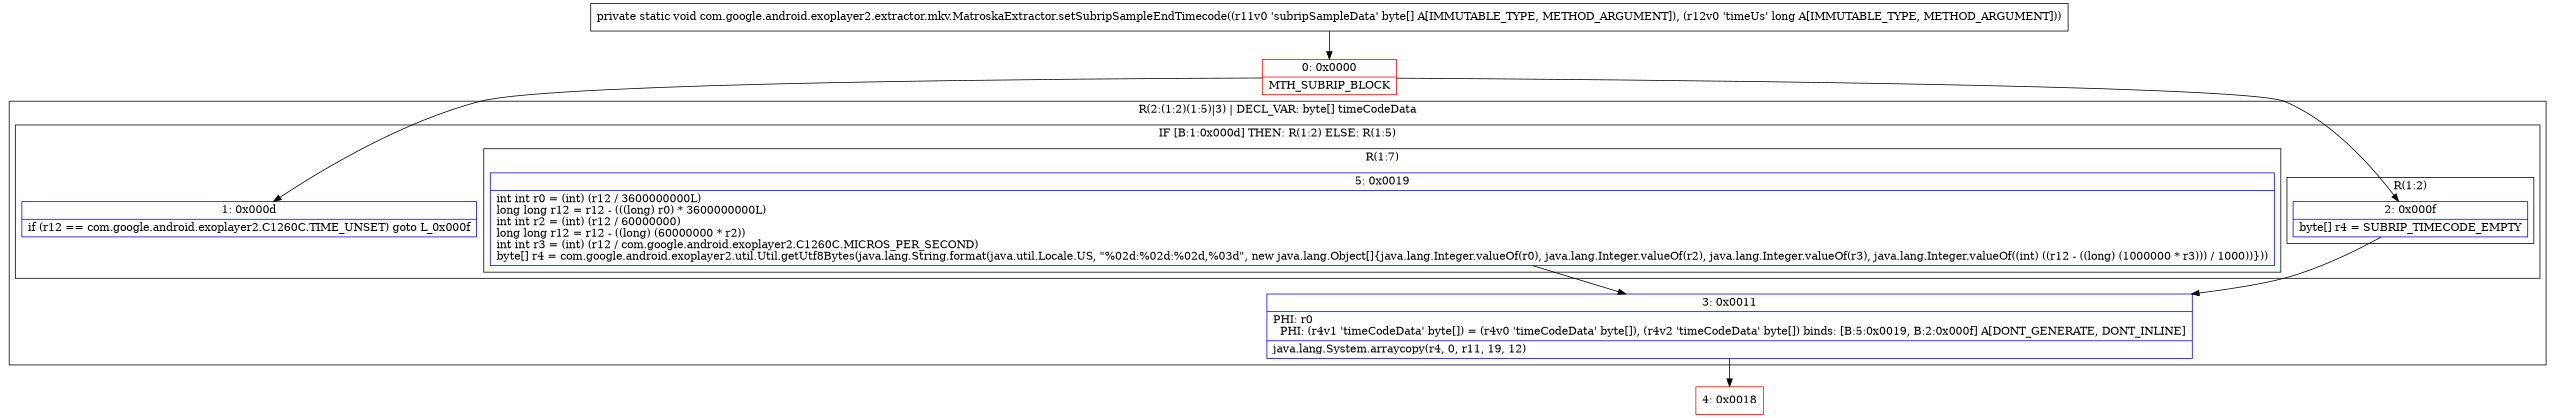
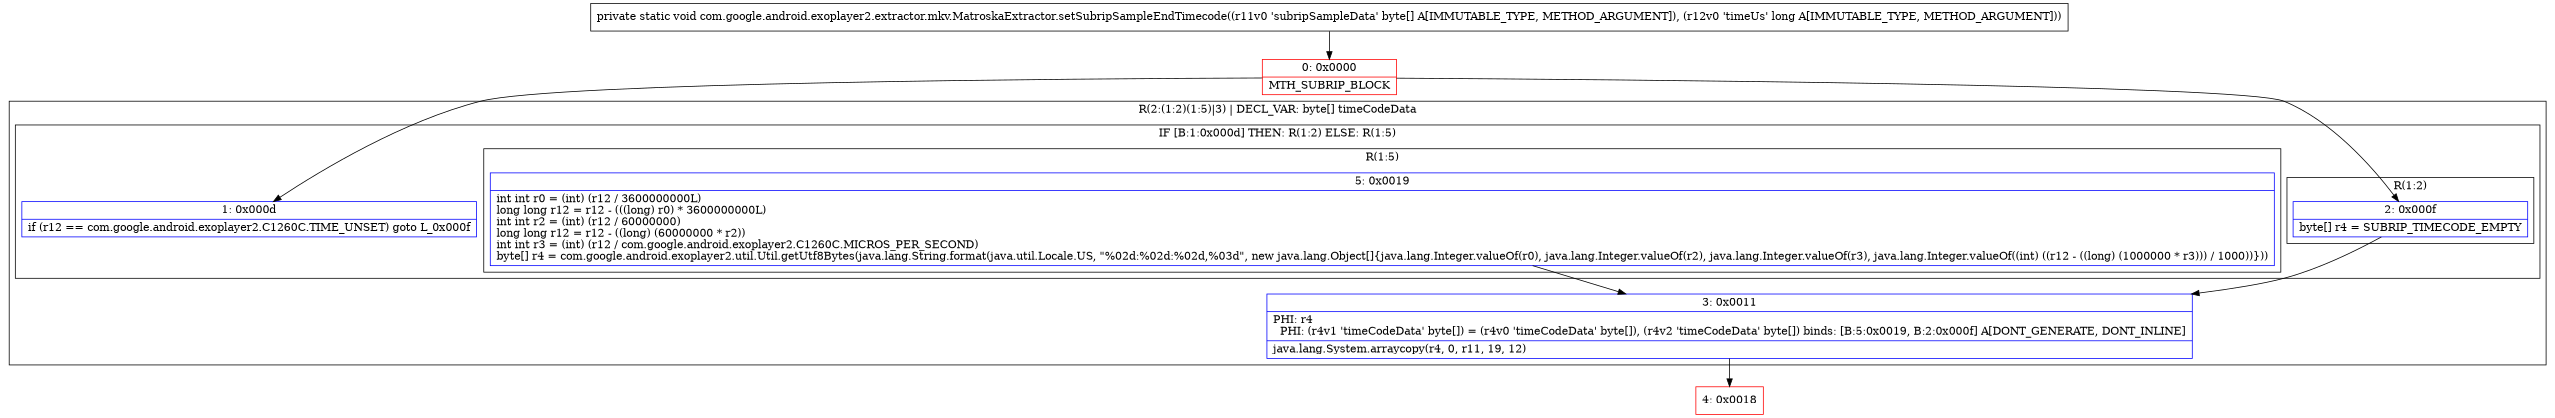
(1382, 158) -> (1382, 158)
(1295, 320) -> (1295, 320)
